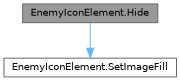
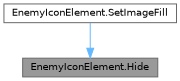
(90, 36) -> (90, 36)
